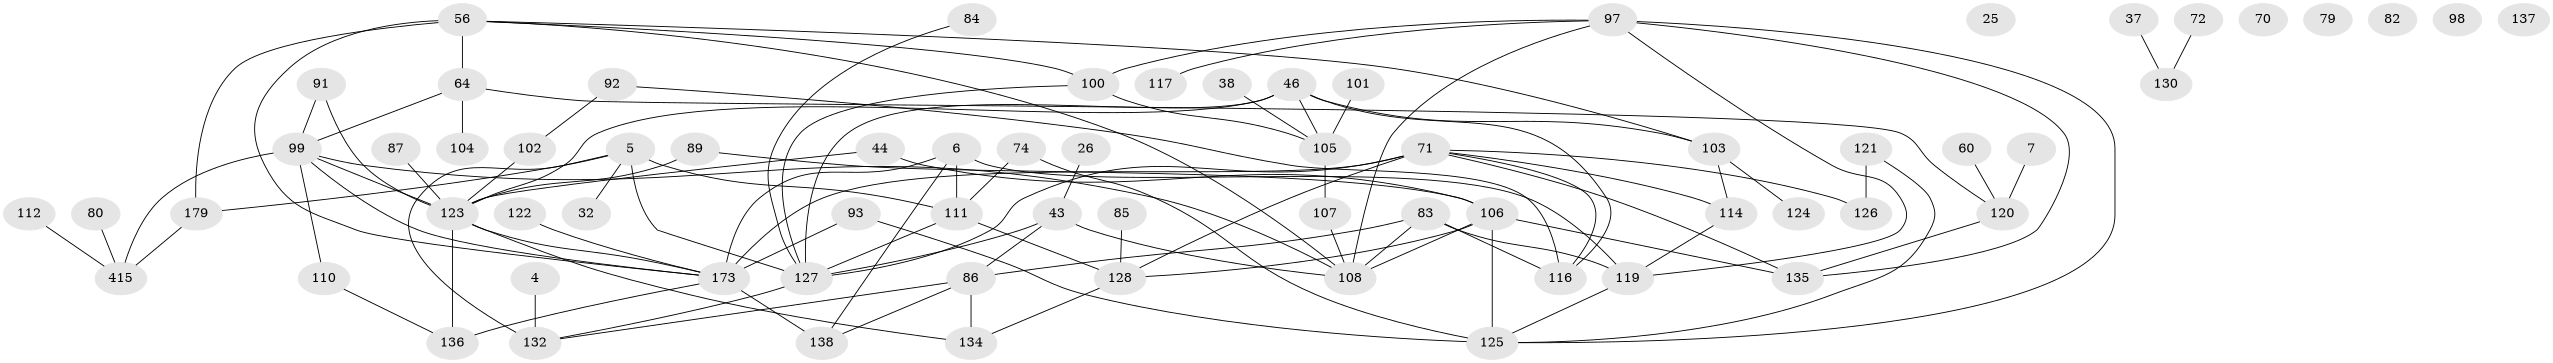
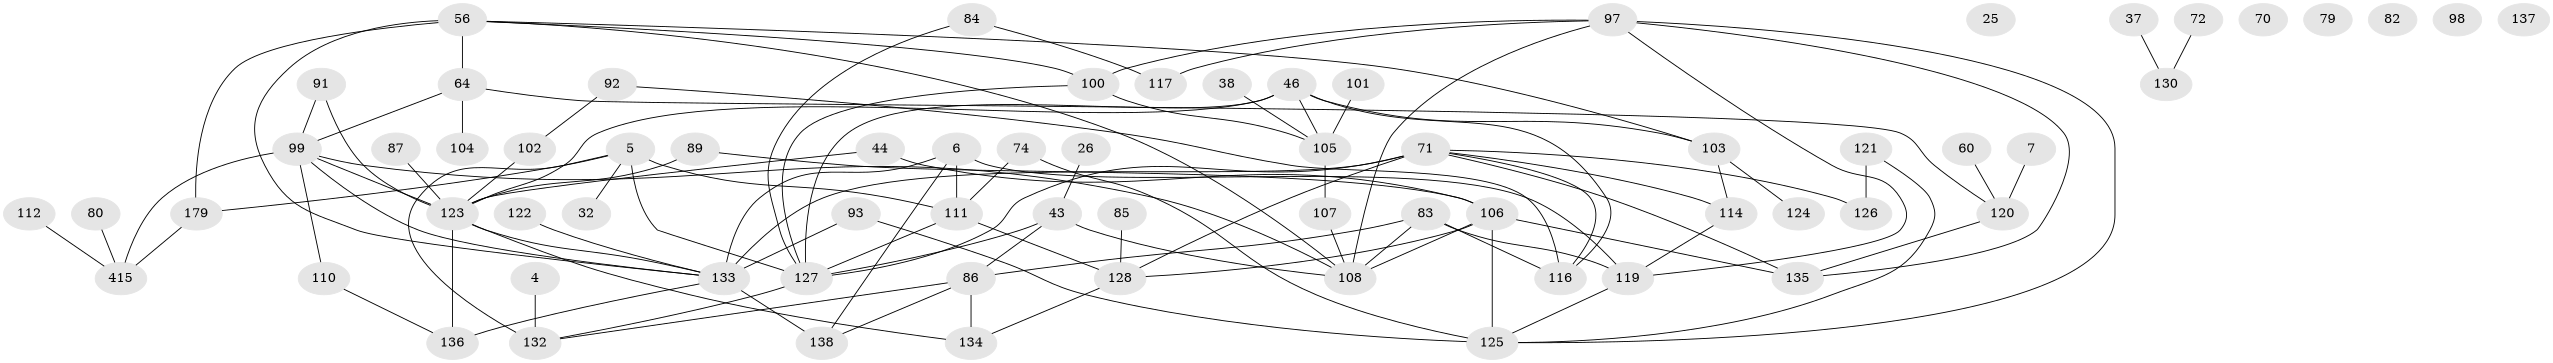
none -> (1072, 49)
(724, 279) -> (724, 279)
